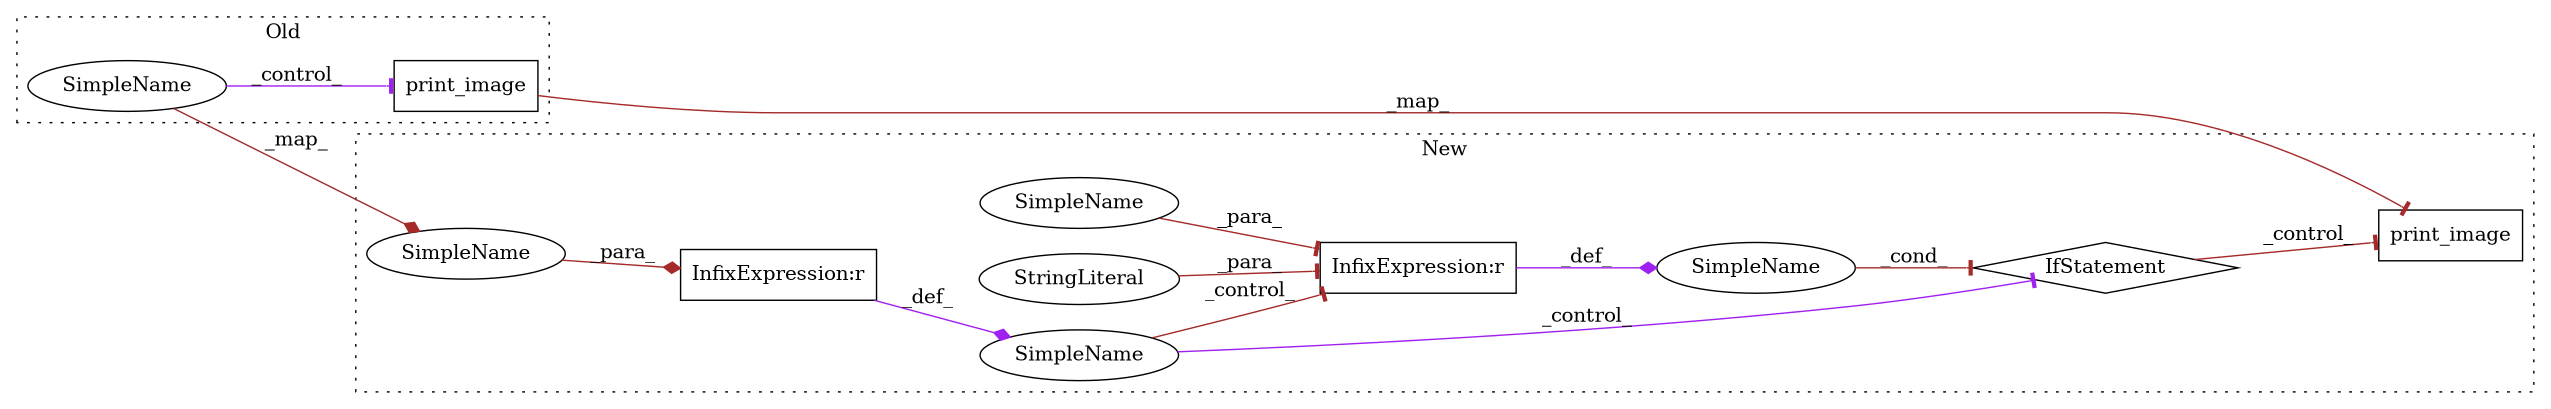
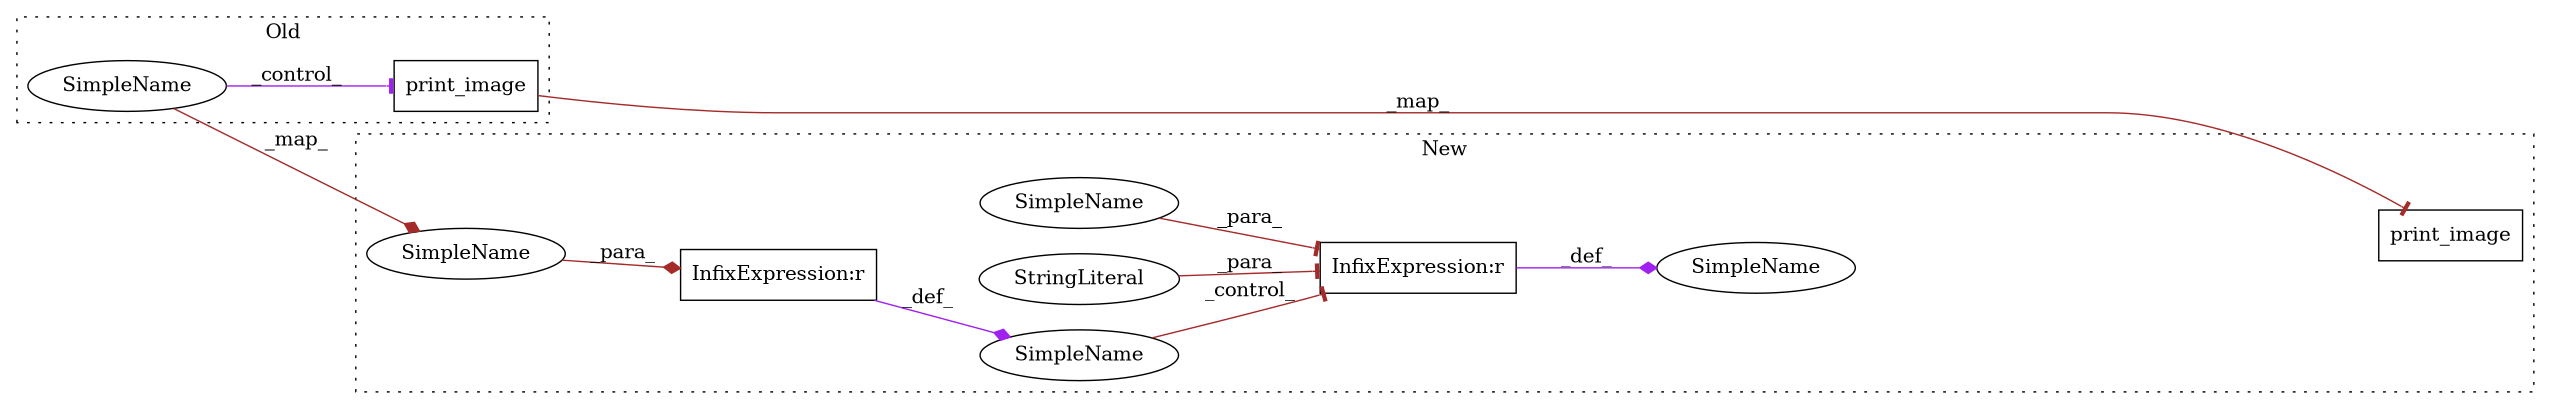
(2106, 268) -> none
